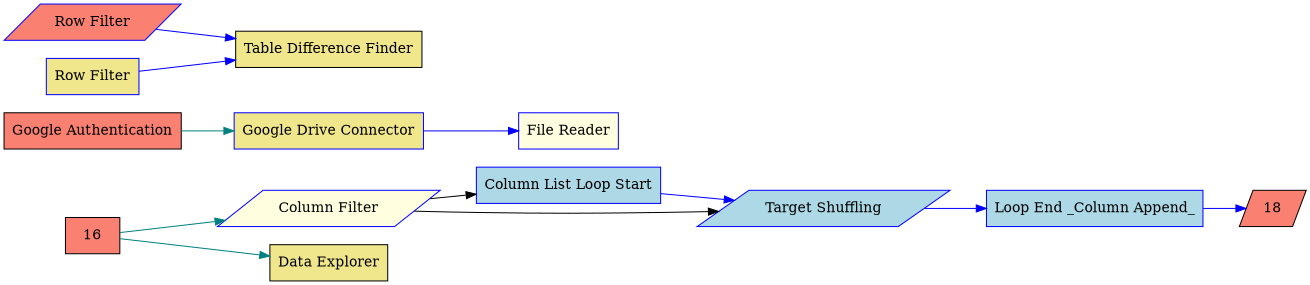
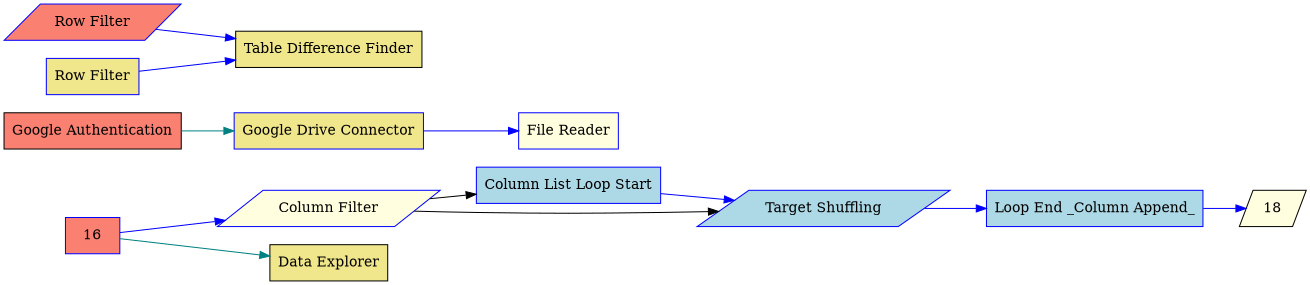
(1273, 208) -> (1273, 208)
(167, 227) -> (167, 227)
(93, 236) -> (93, 236)
